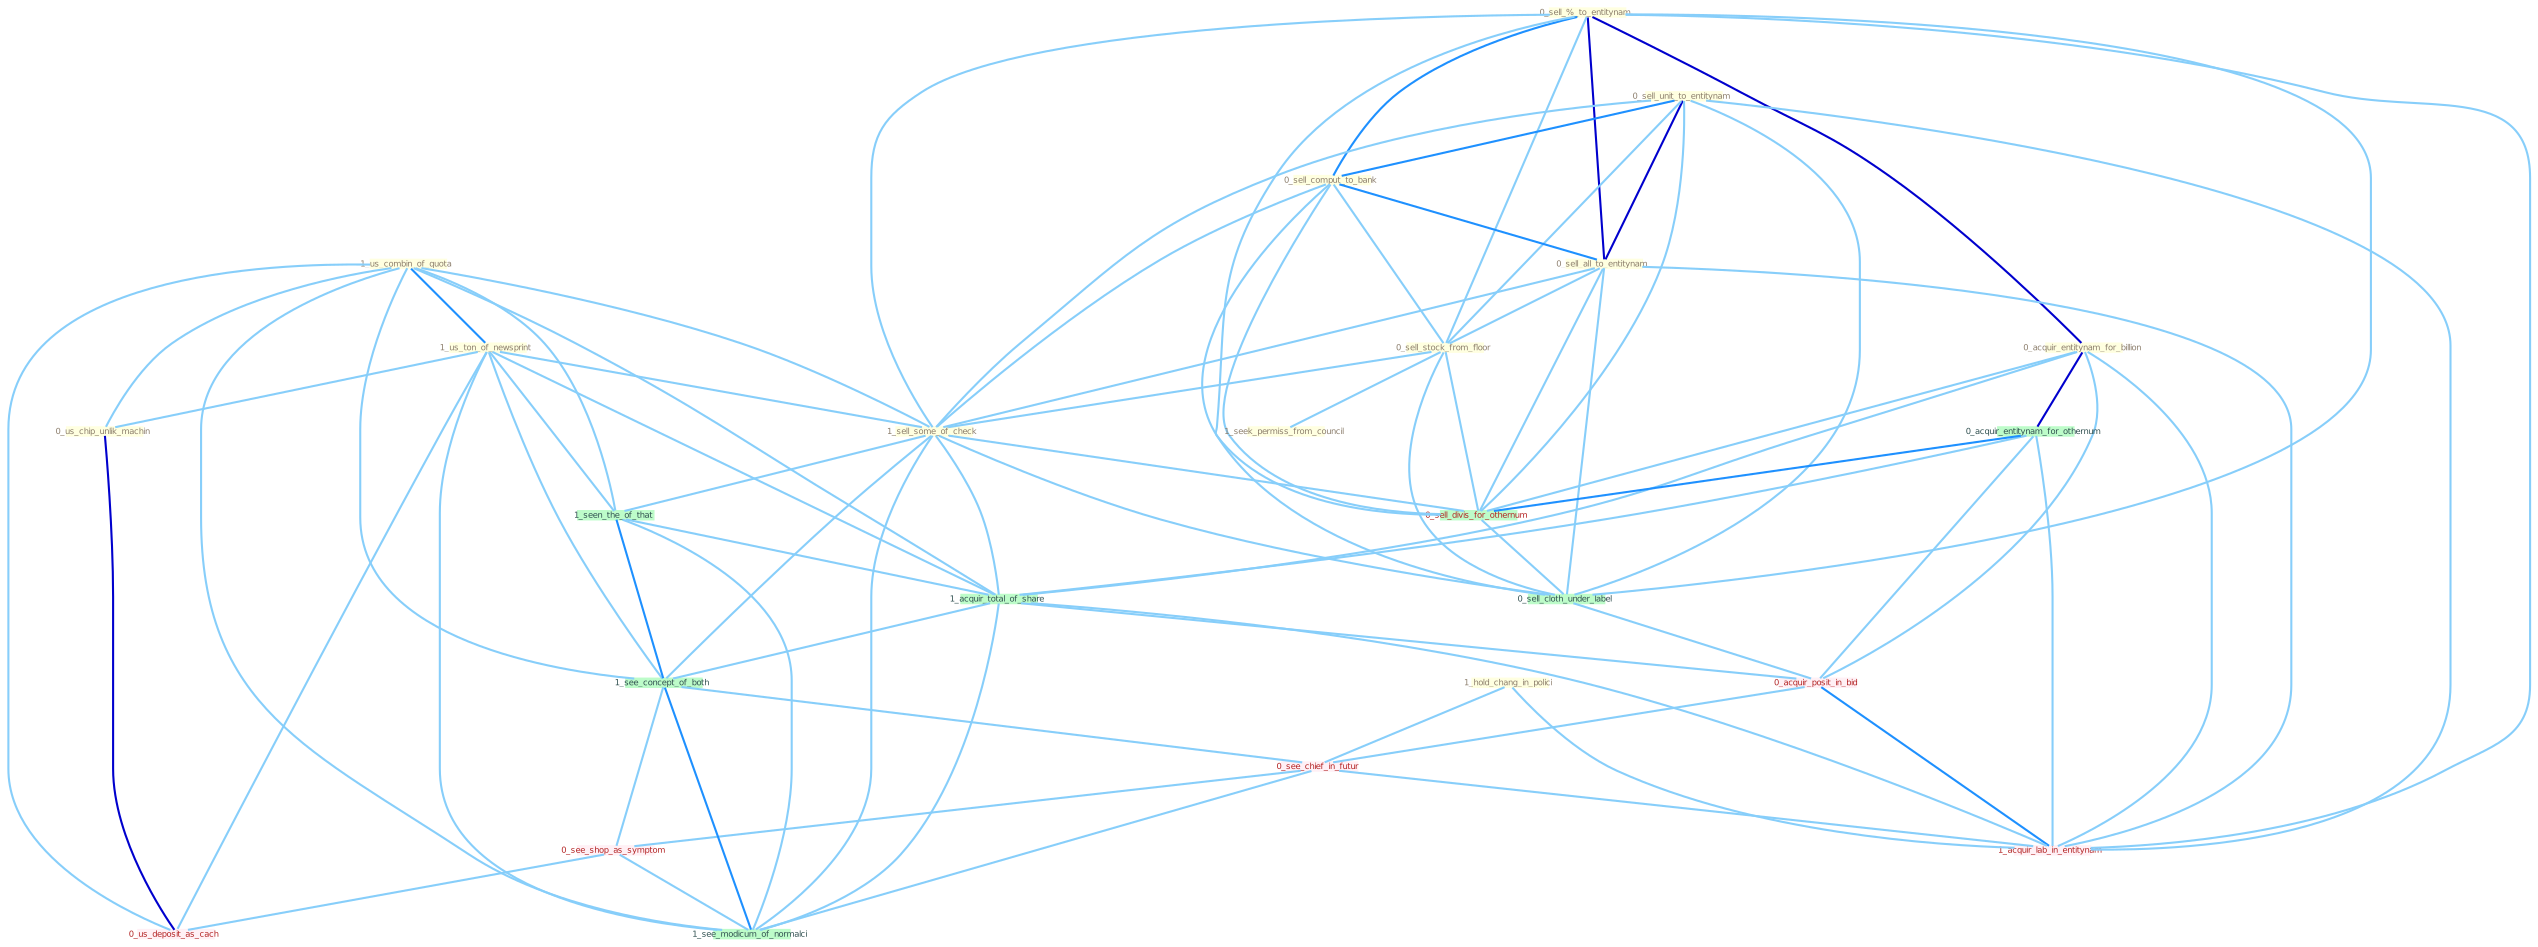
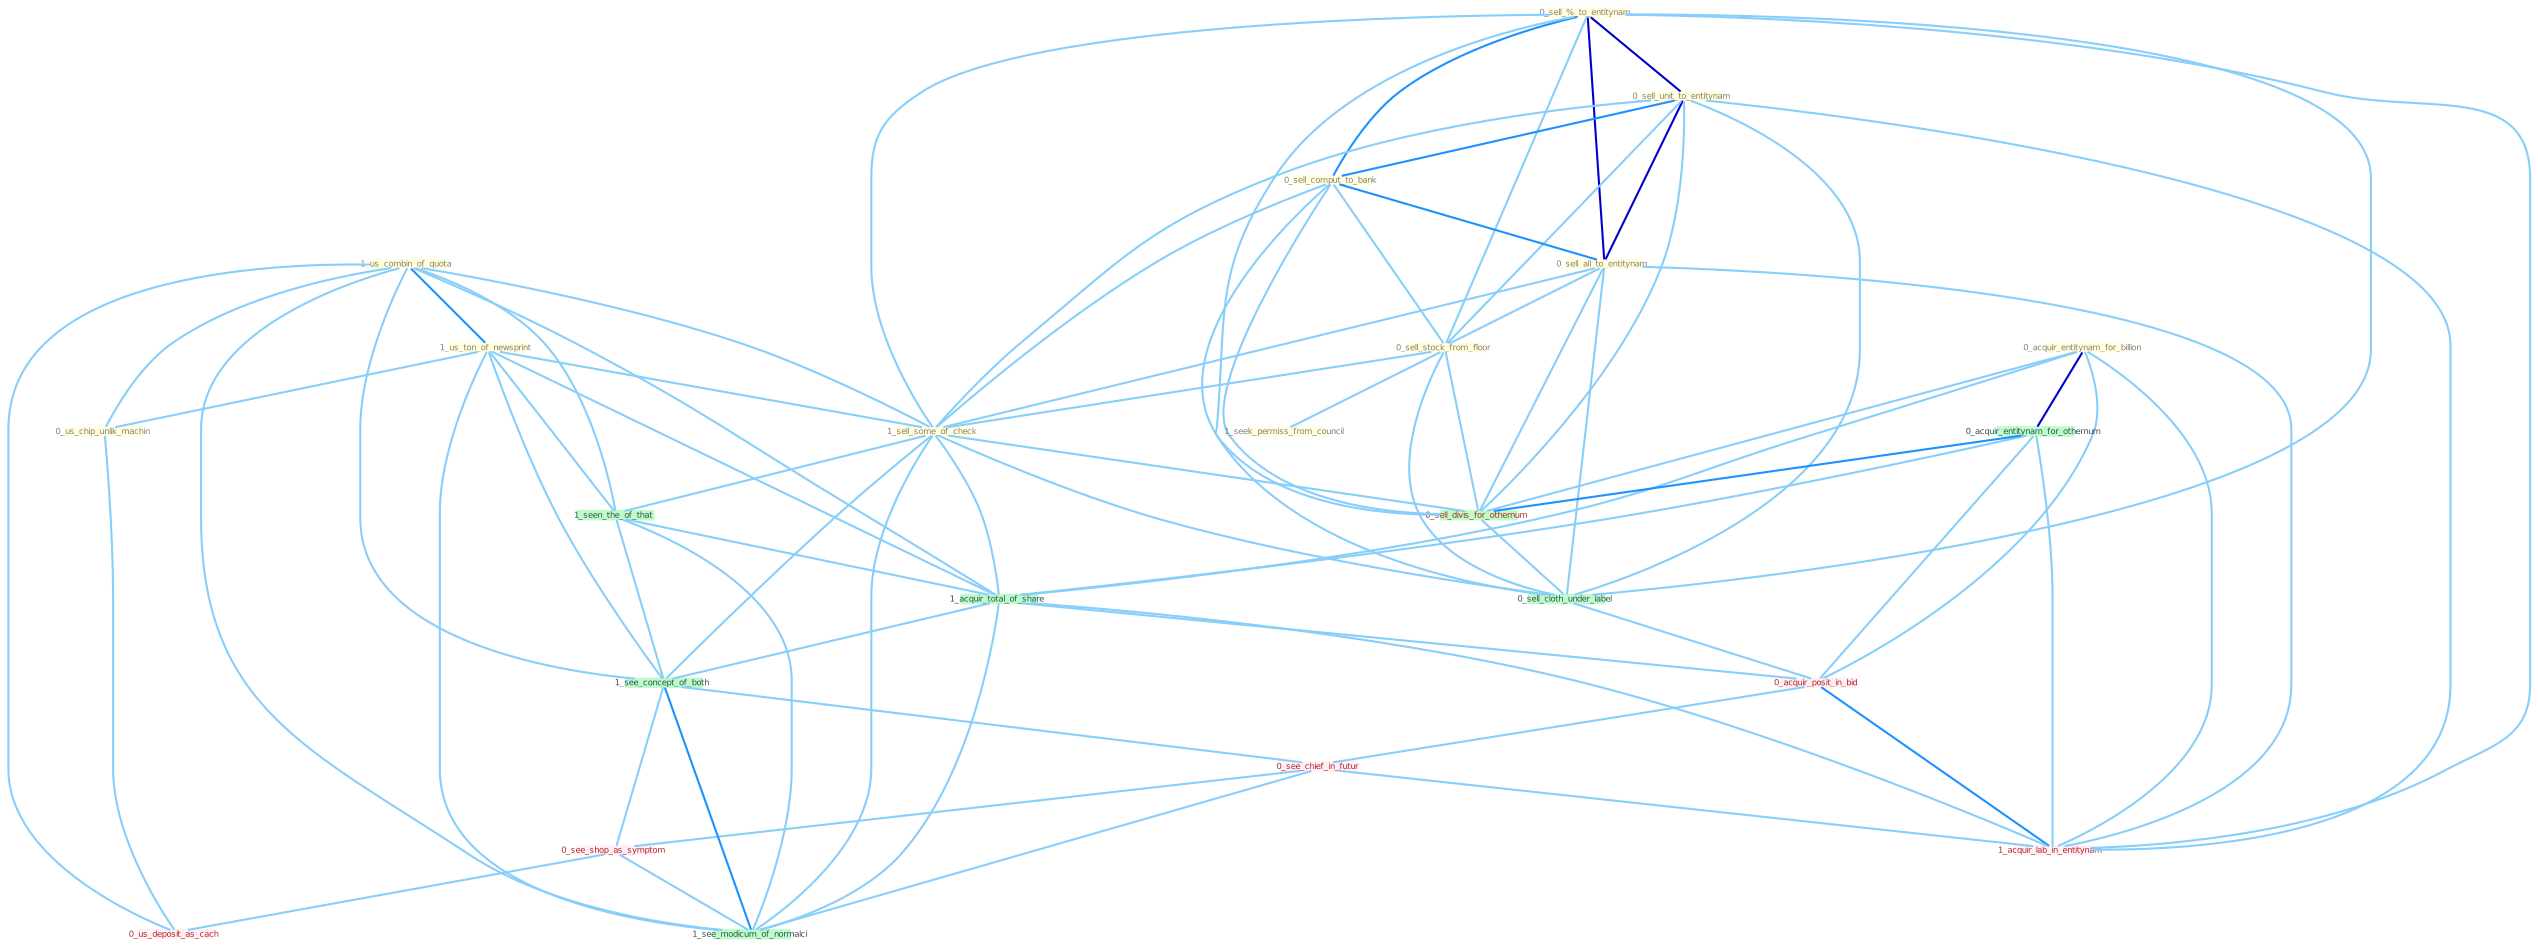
(1855, 153) -> (1636, 54)
(640, 599) -> (640, 599)
(330, 639) -> none
(1510, 683) -> none
(113, 689) -> (113, 689)
